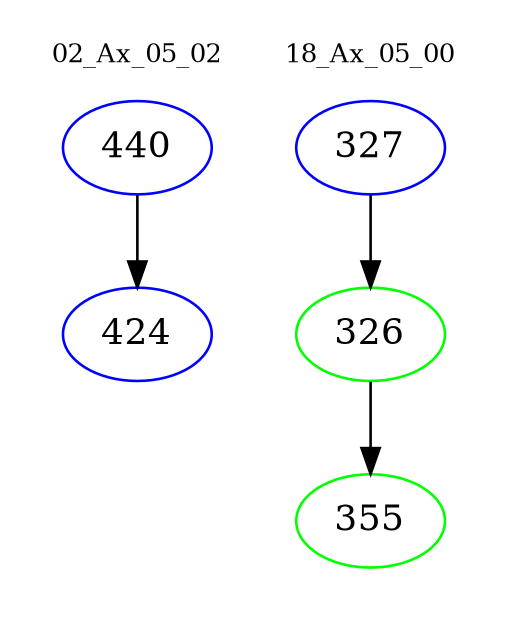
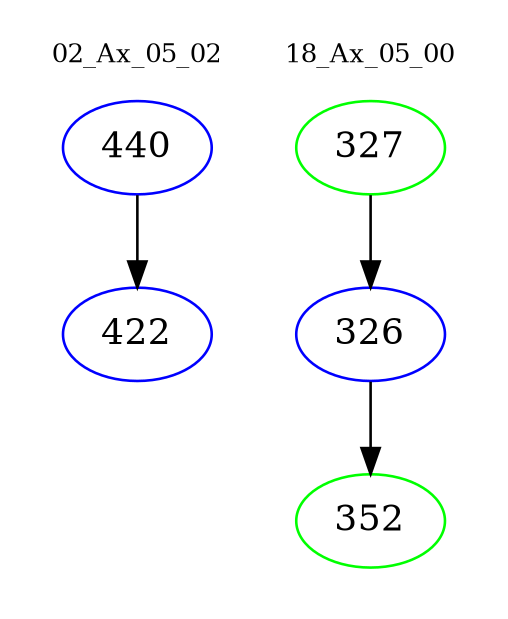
(371, 148) -> (371, 148)
(137, 334) -> (137, 334)
(371, 334) -> (371, 334)
(371, 521) -> (371, 521)
